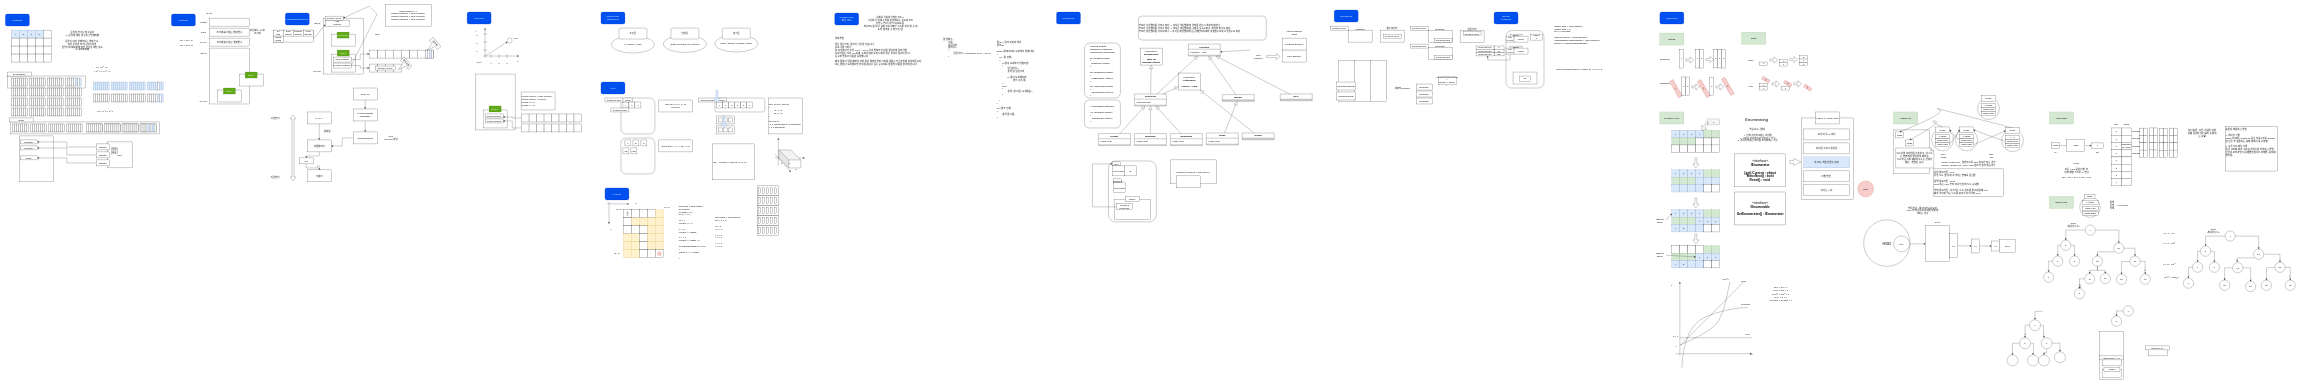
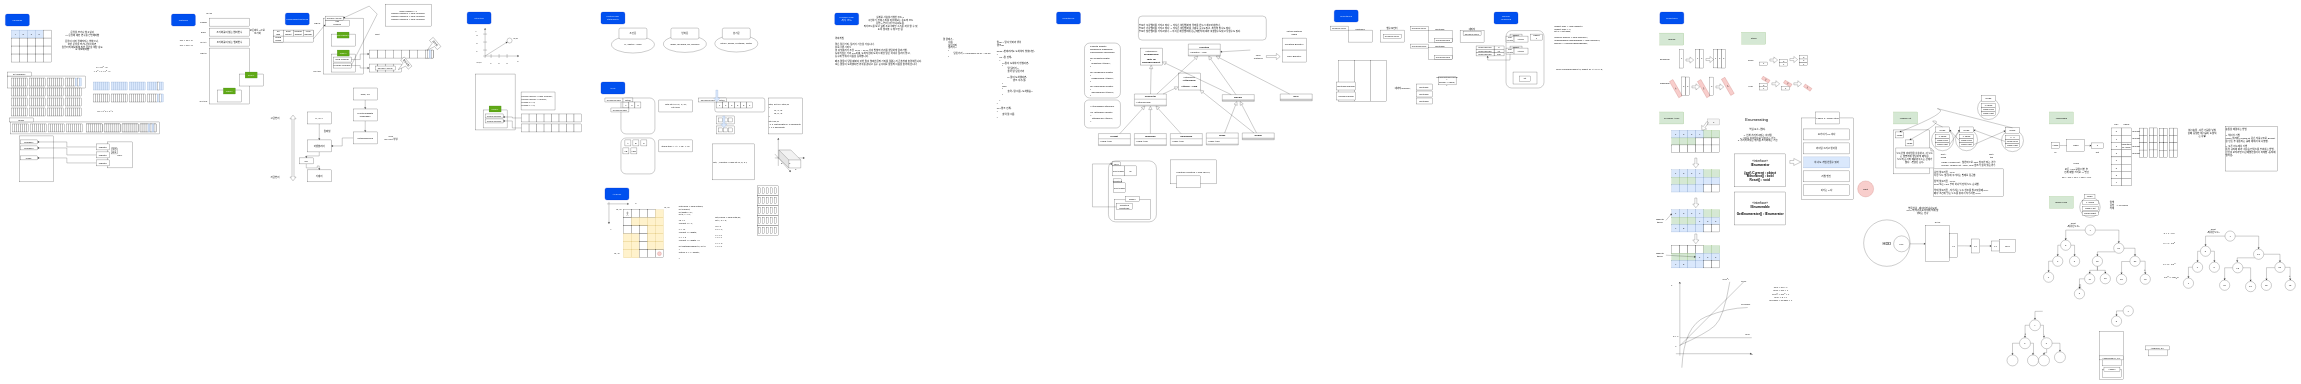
(1472, 29) -> (1472, 29)
none -> (1198, 79)
none -> (1249, 119)
